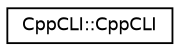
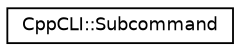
(90, 26) -> (120, 26)
